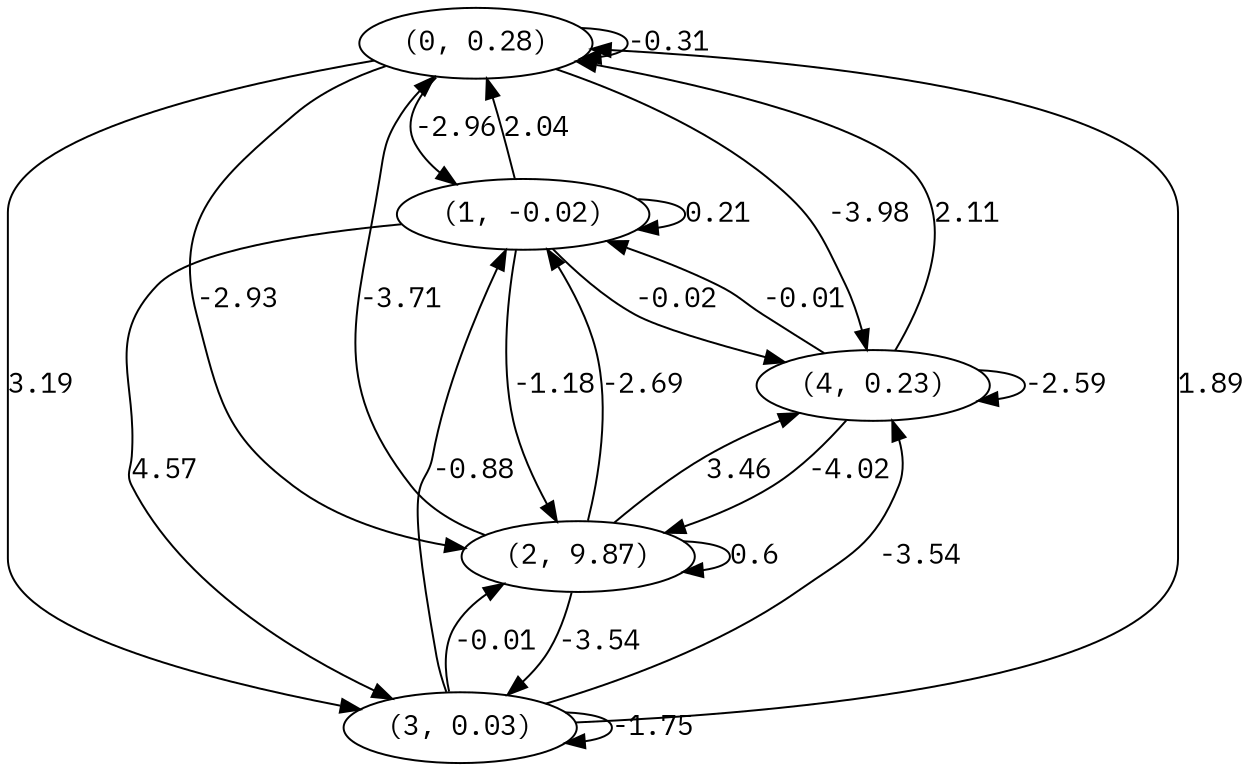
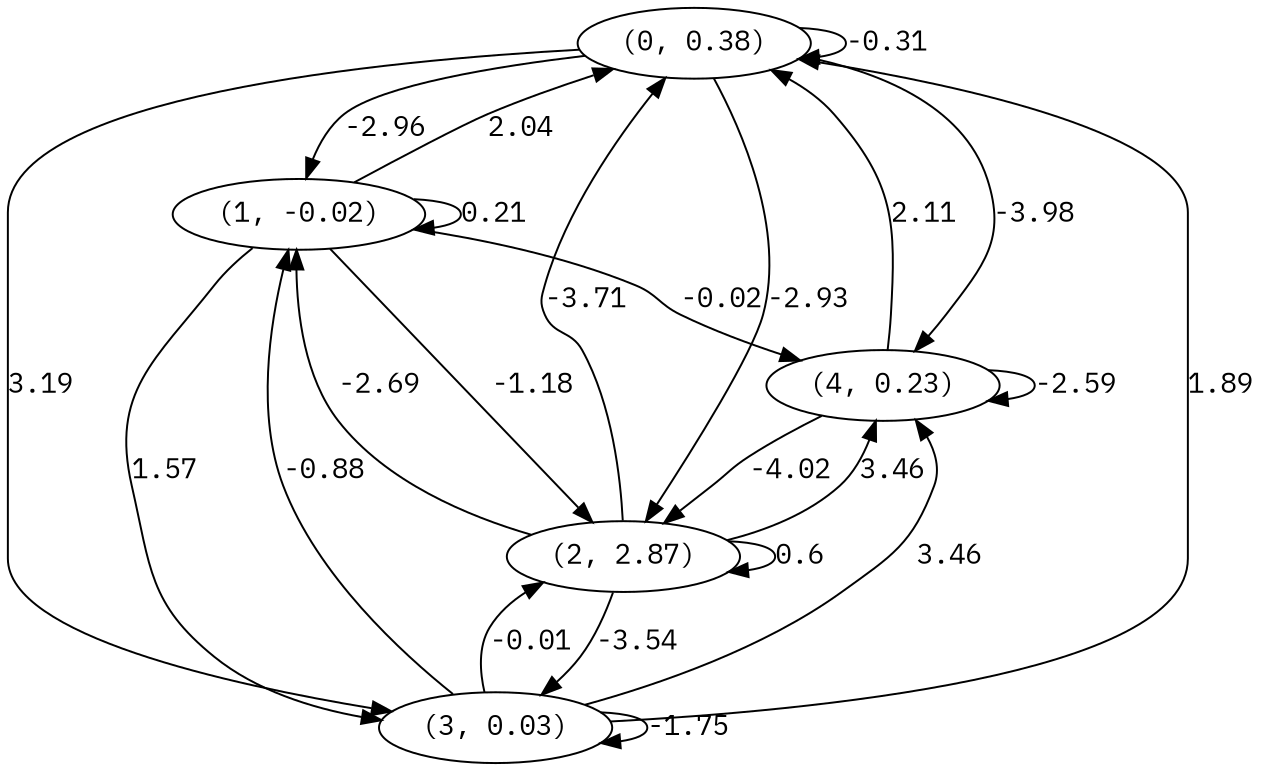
(476, 43) -> (694, 43)
(730, 292) -> none
(165, 471) -> (165, 471)
(578, 557) -> (623, 557)
(920, 557) -> (950, 557)
